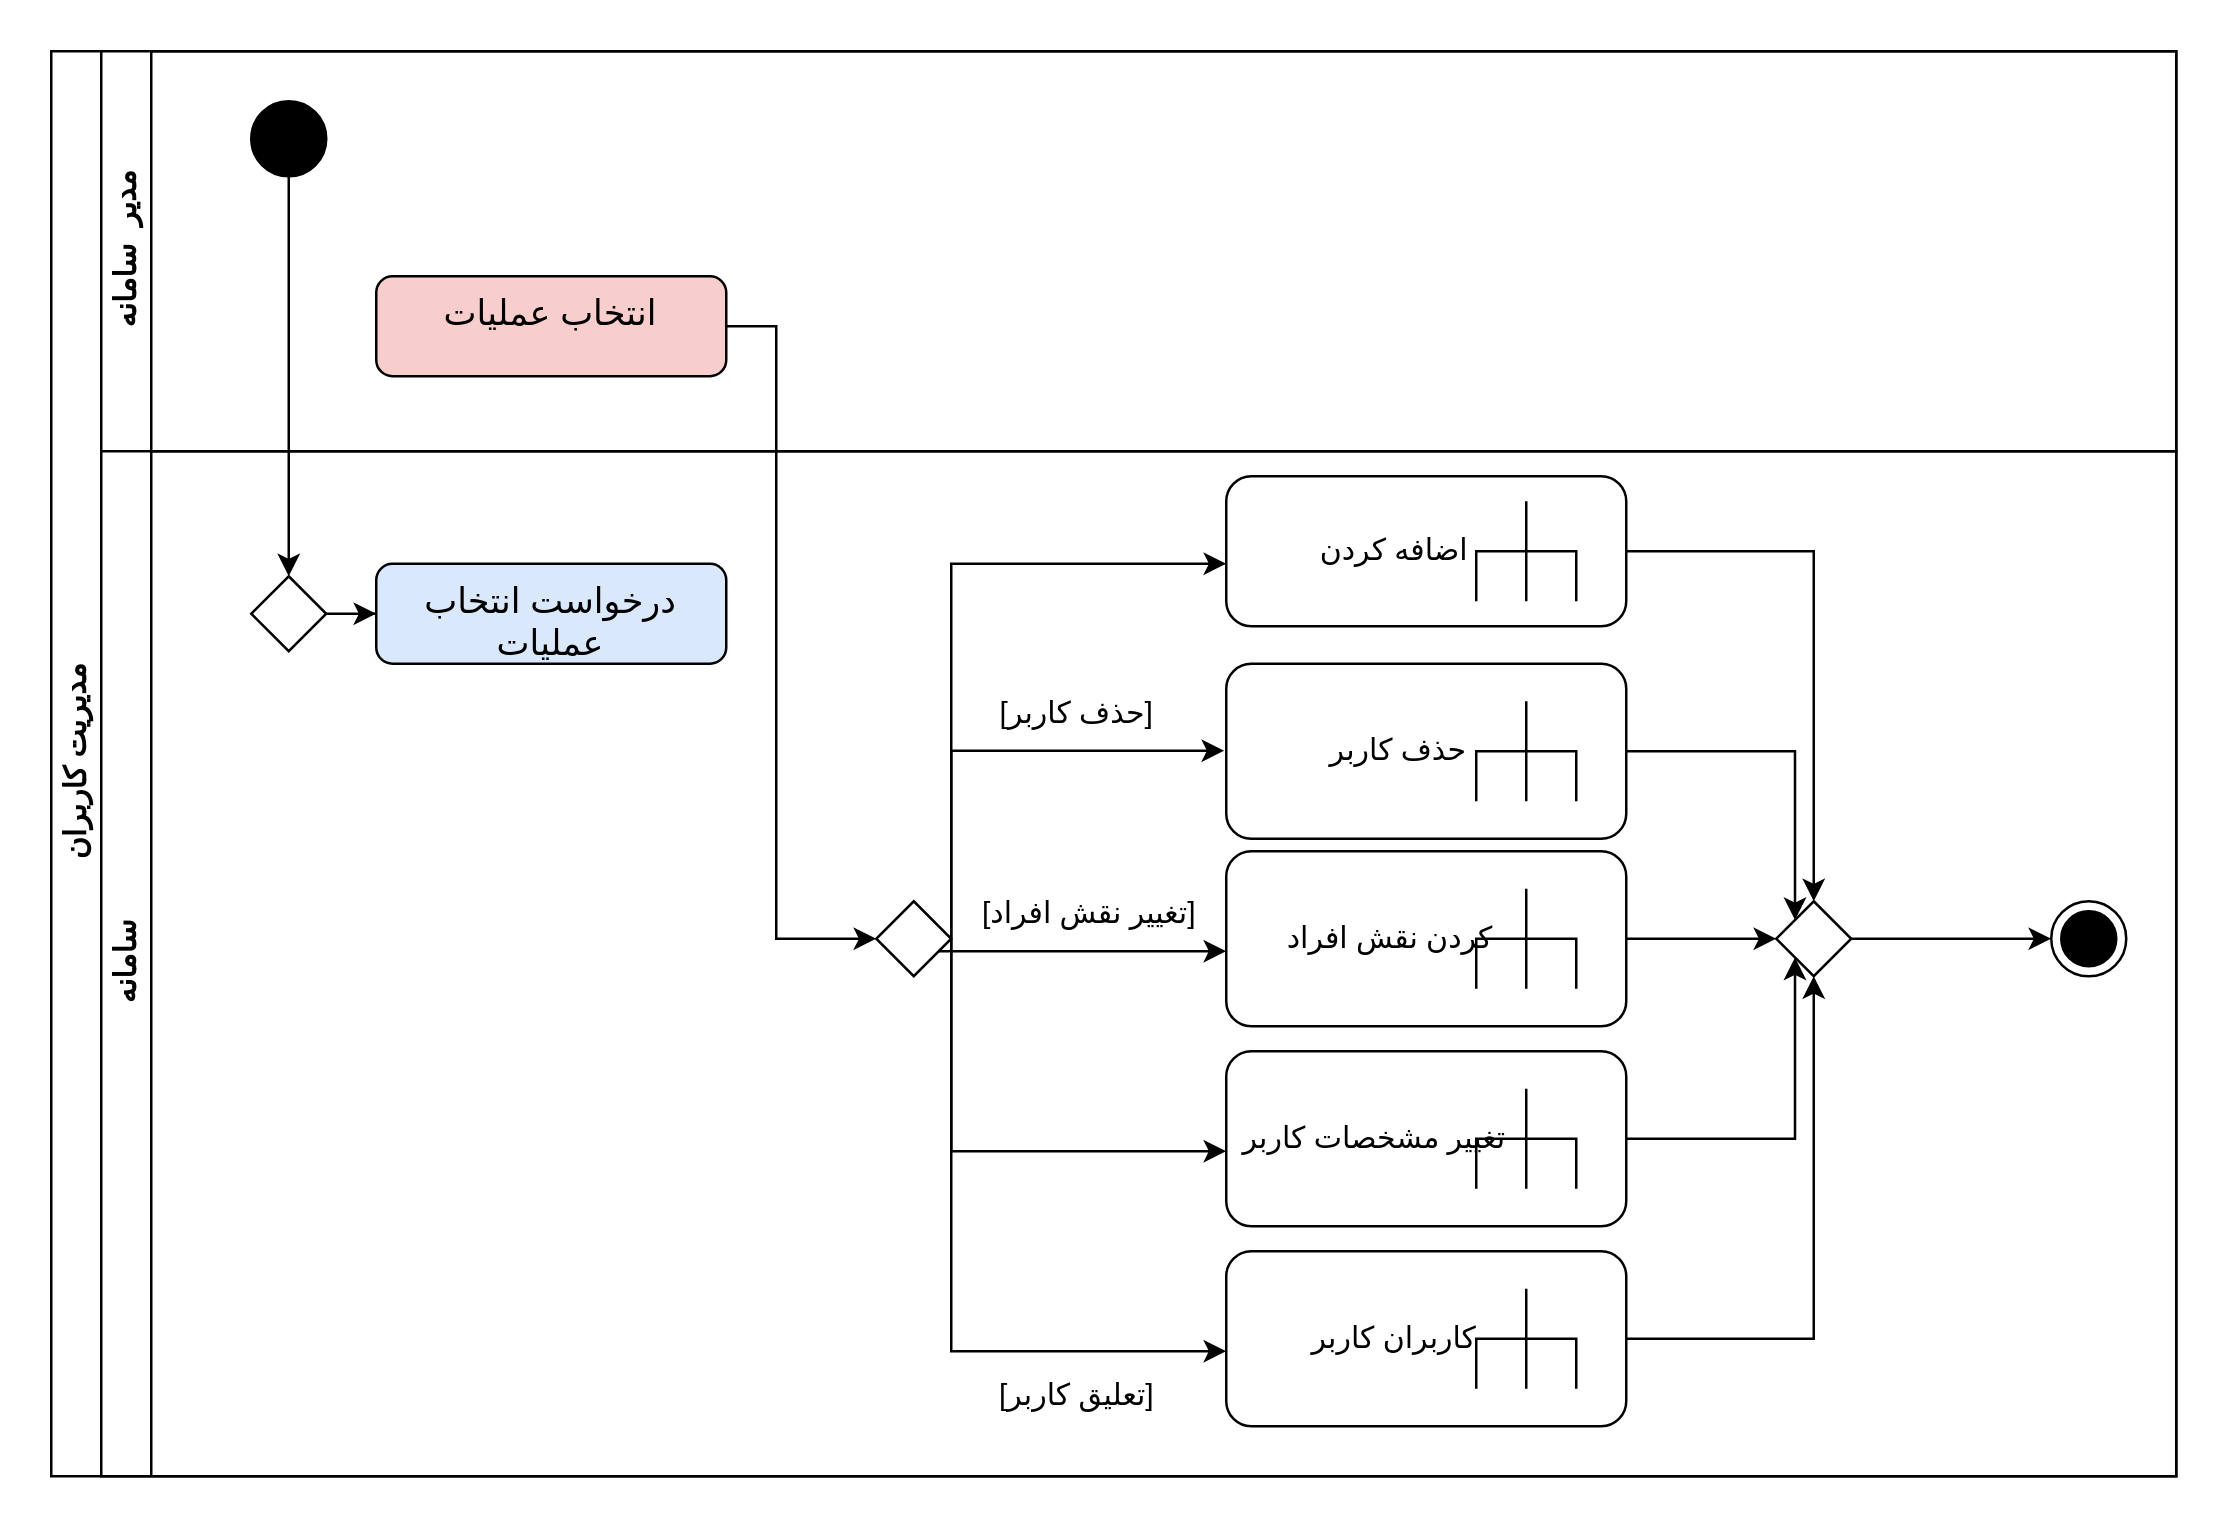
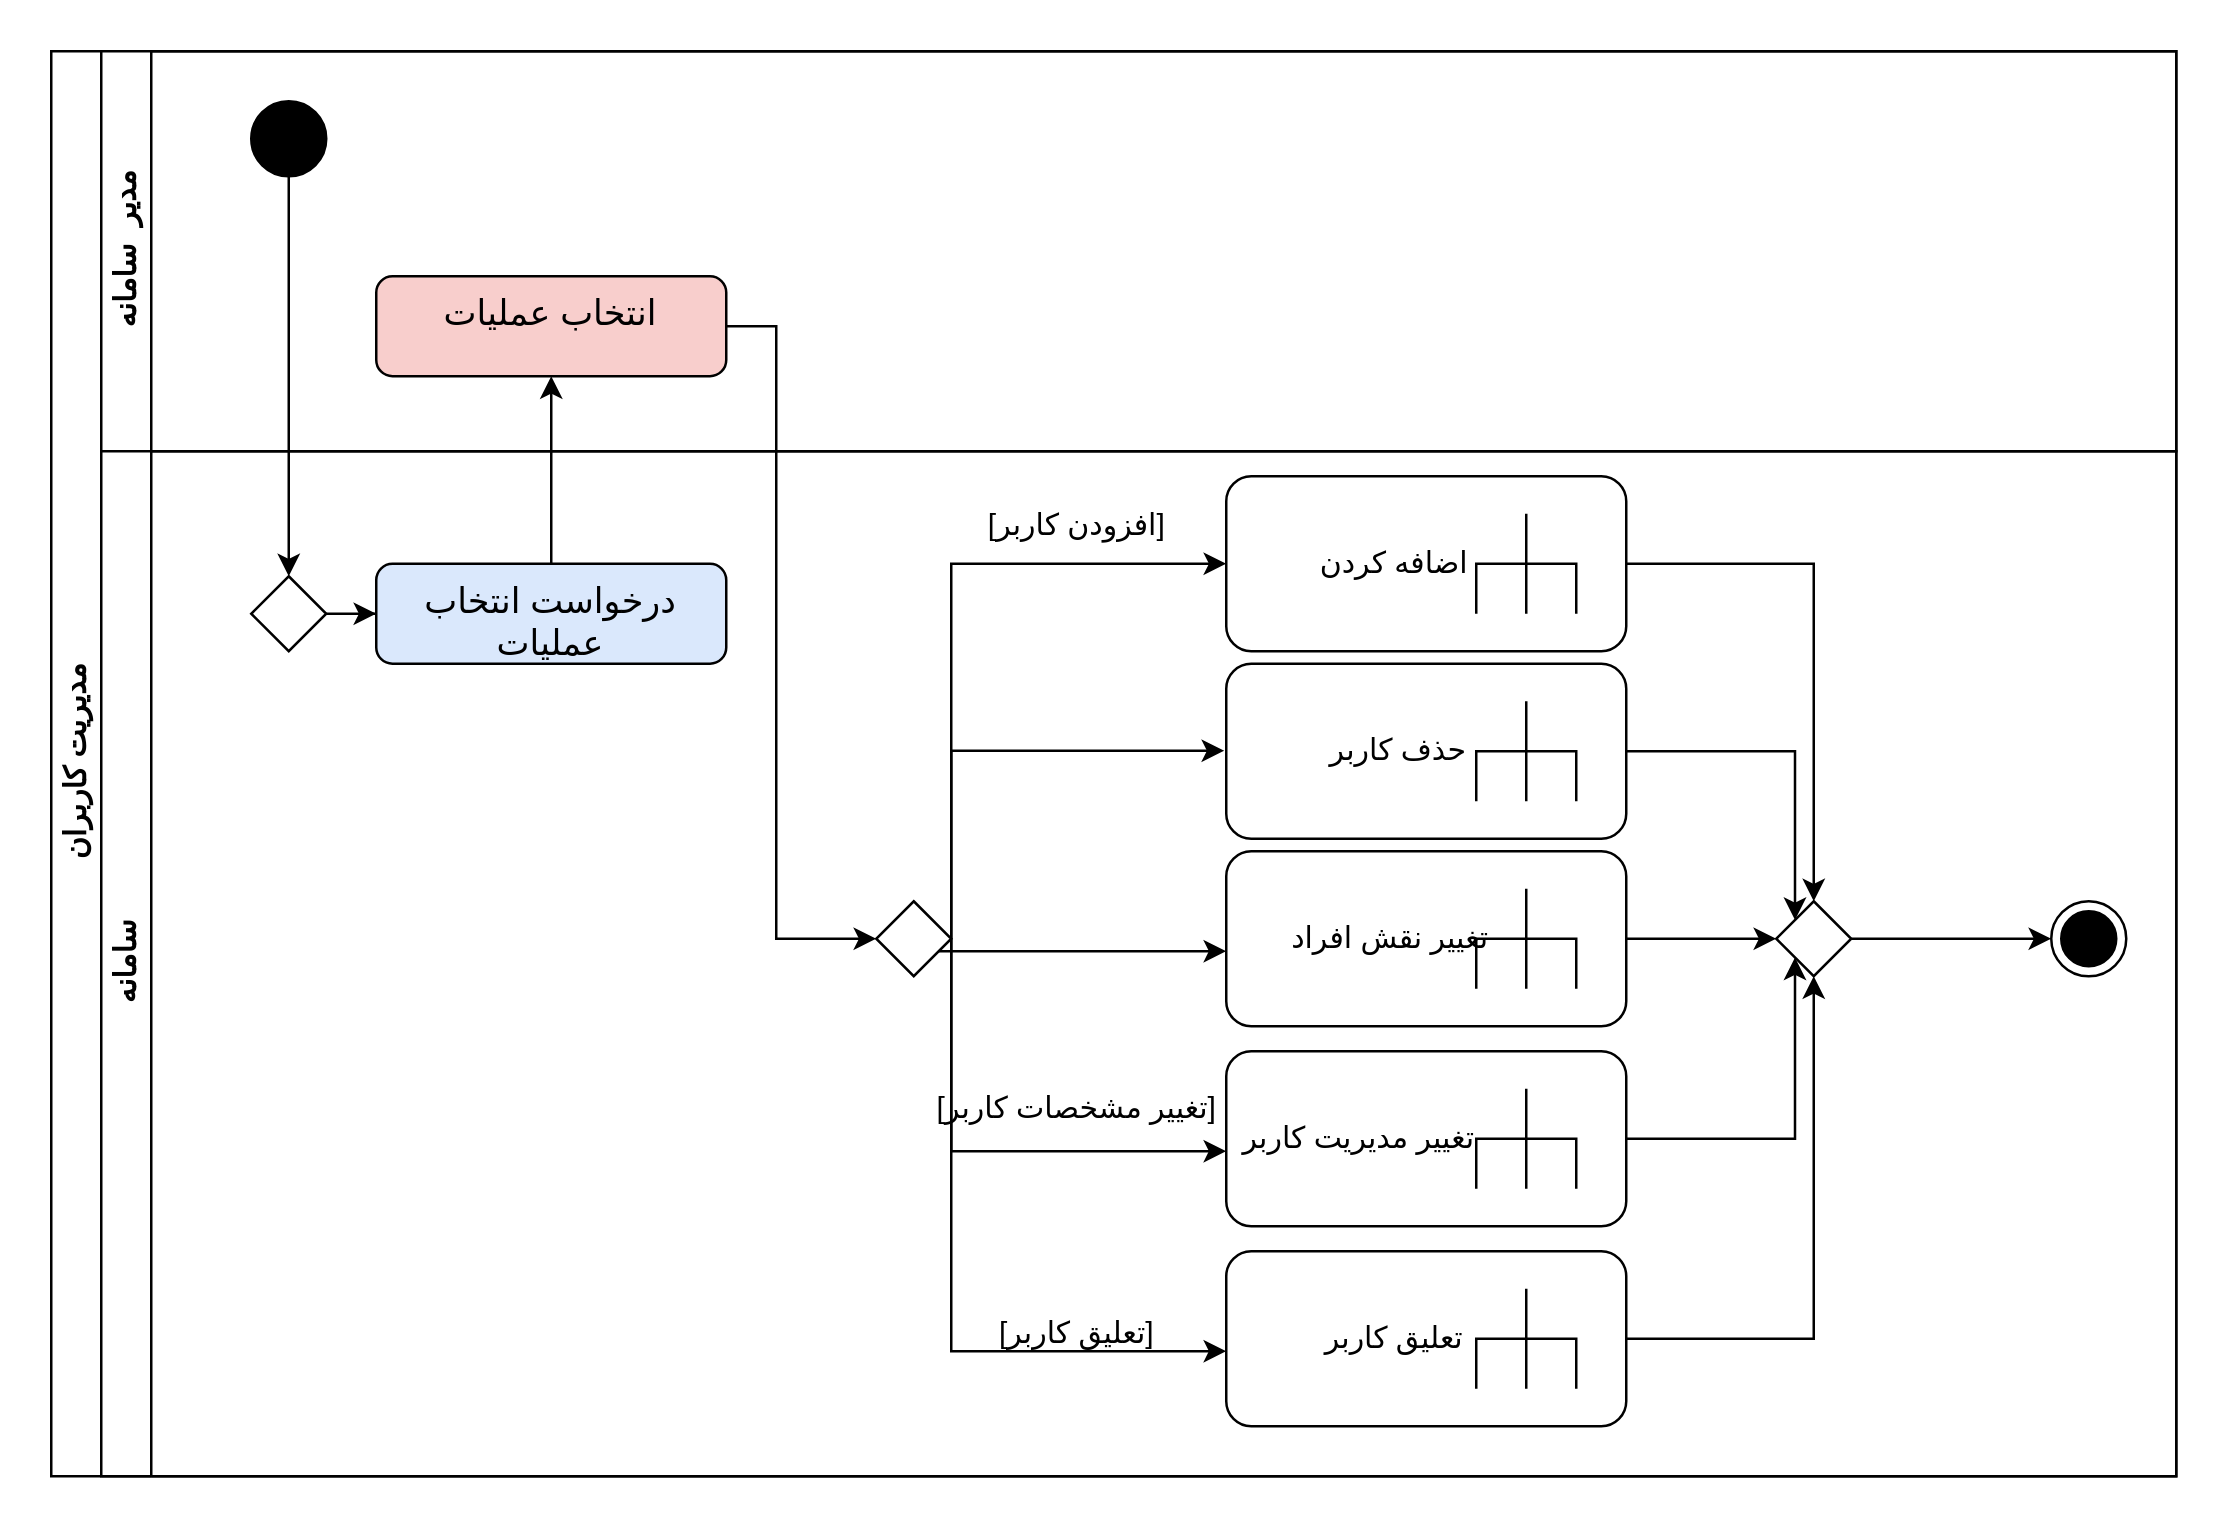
none -> (551, 510)
none -> (1076, 526)
(1426, 551) -> (1426, 564)
(1076, 714) -> none
(1089, 914) -> none
(1433, 939) -> (1433, 939)
none -> (1076, 1109)
(1387, 1139) -> (1387, 1139)
(1433, 1339) -> (1433, 1339)
(1076, 1396) -> (1076, 1334)
